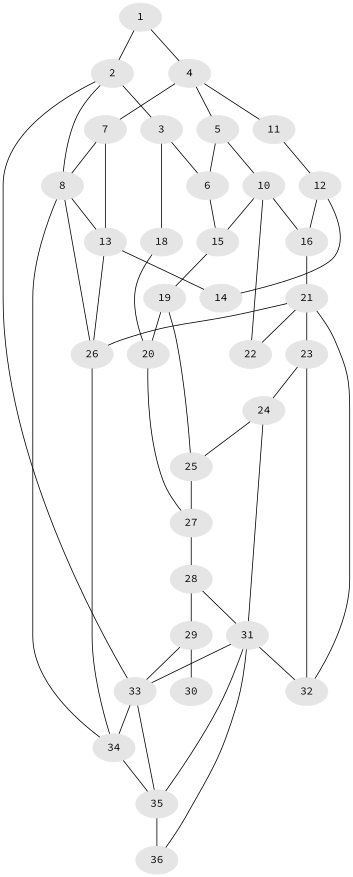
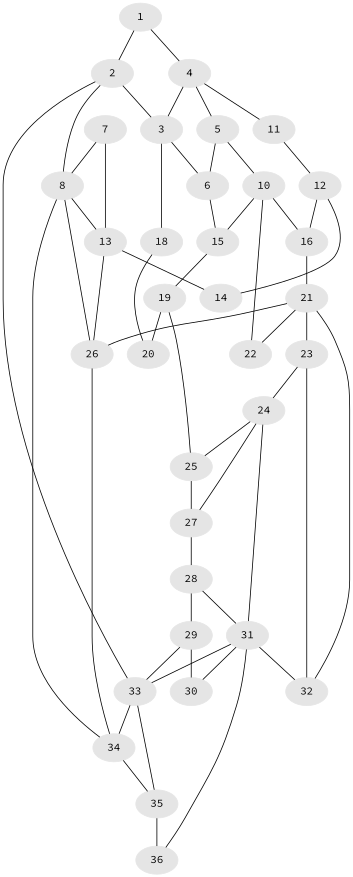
(147, 102) -> (176, 101)
(153, 442) -> (228, 467)
(210, 723) -> (219, 663)
